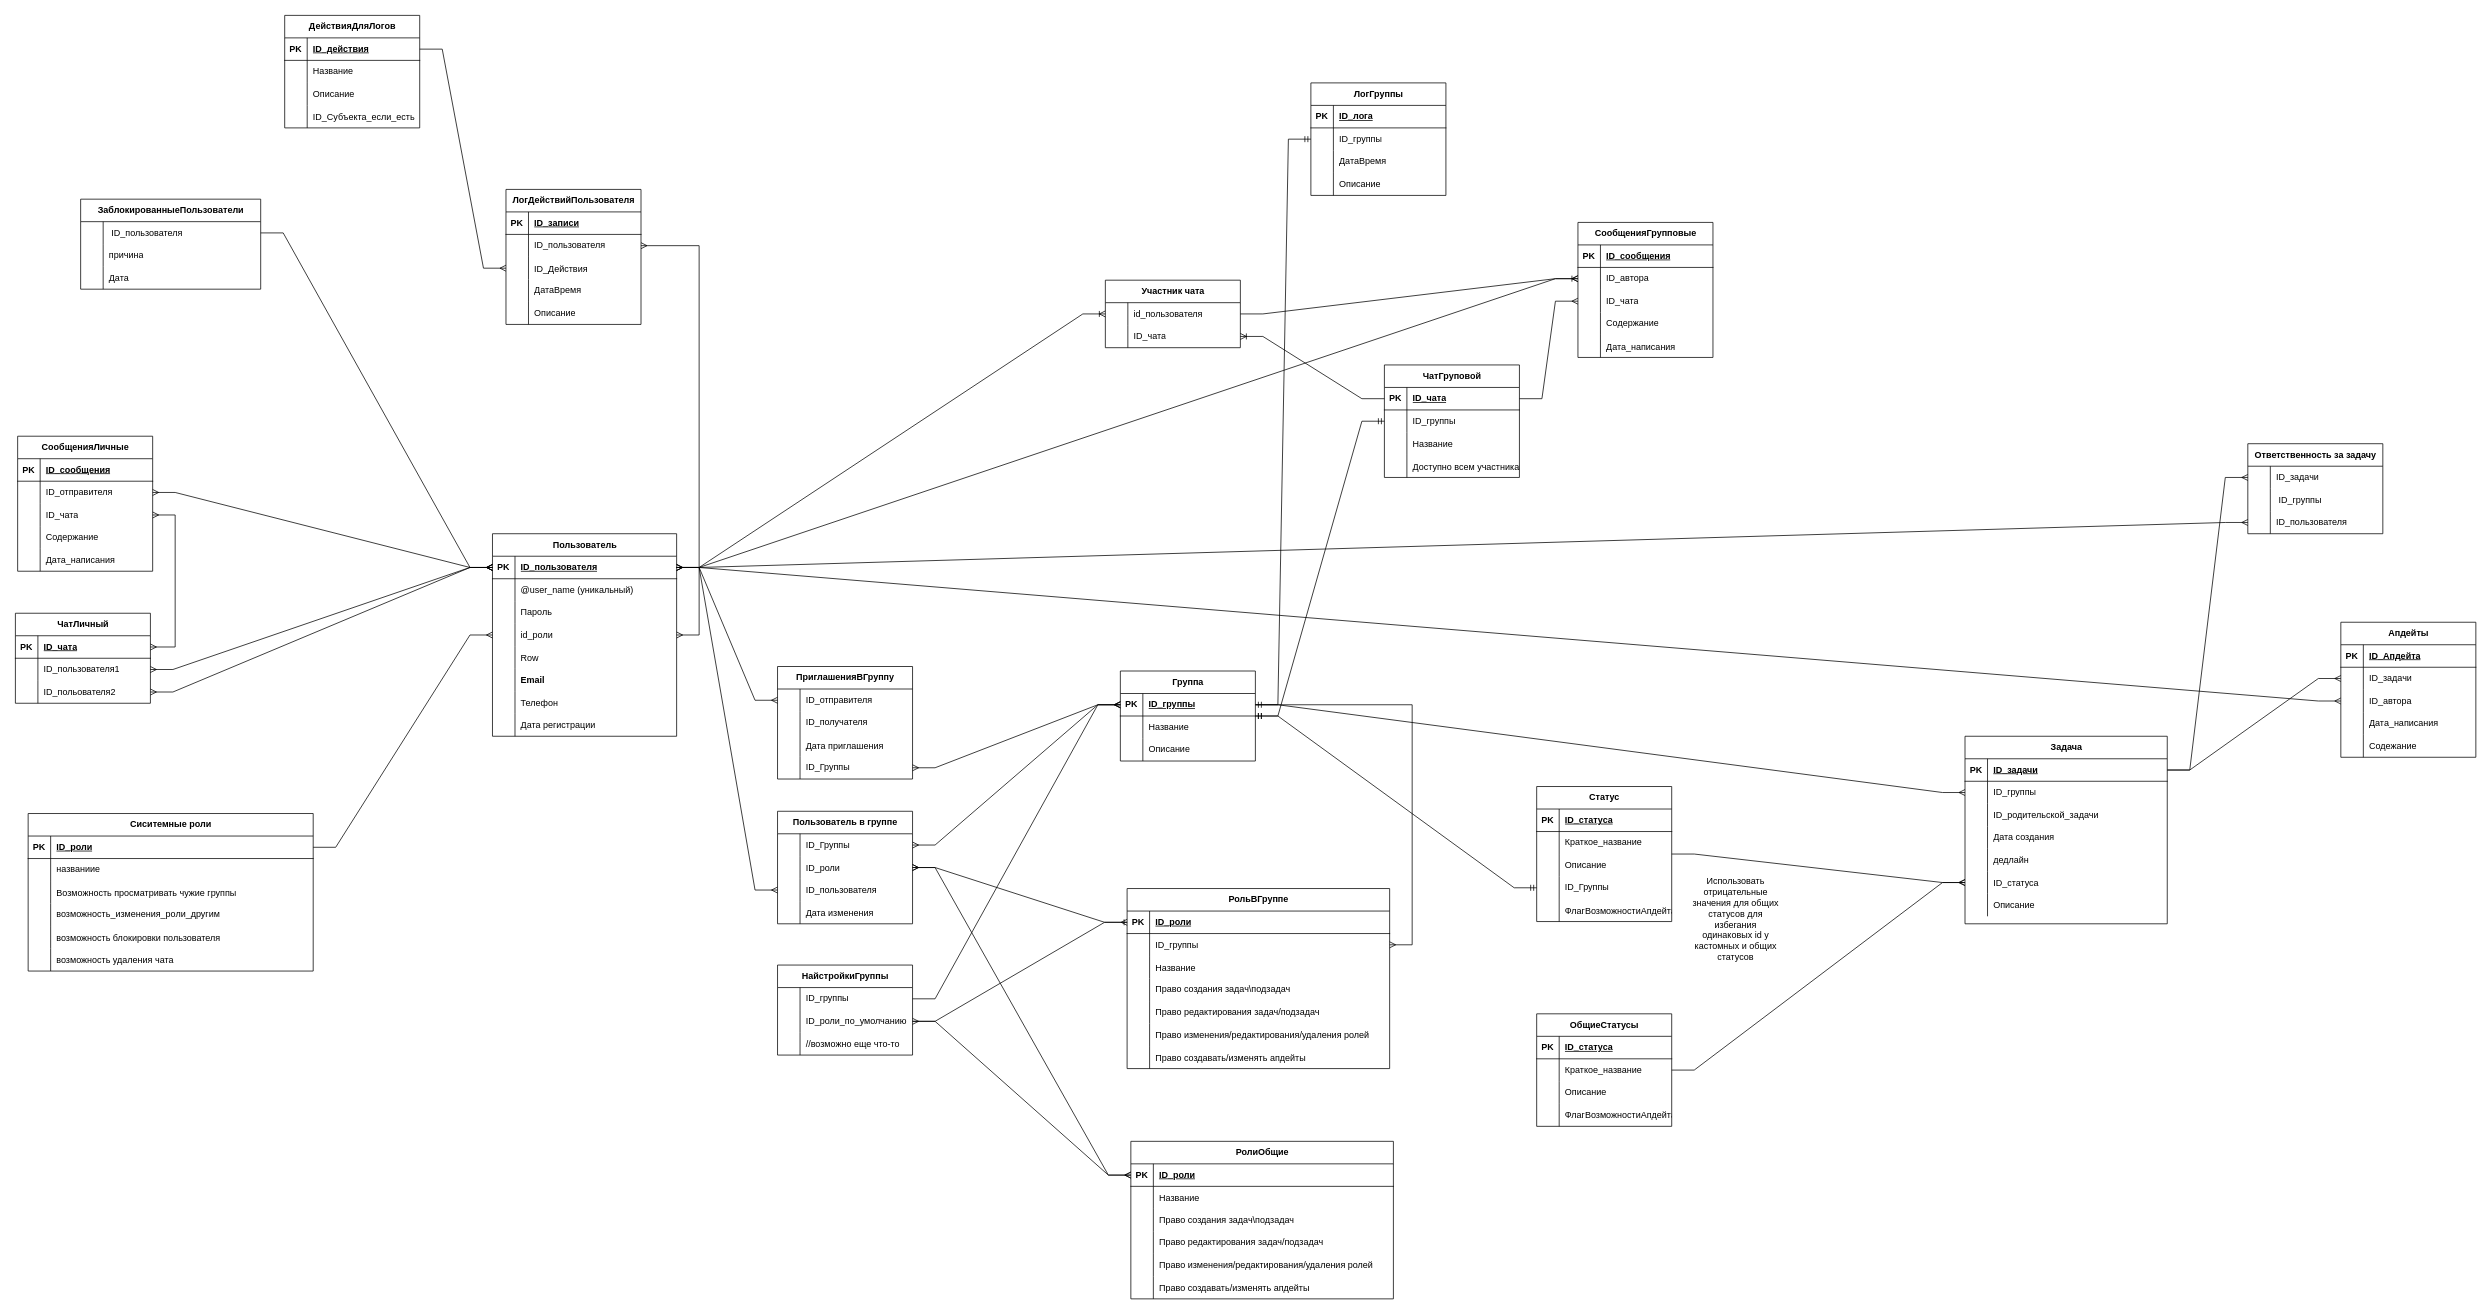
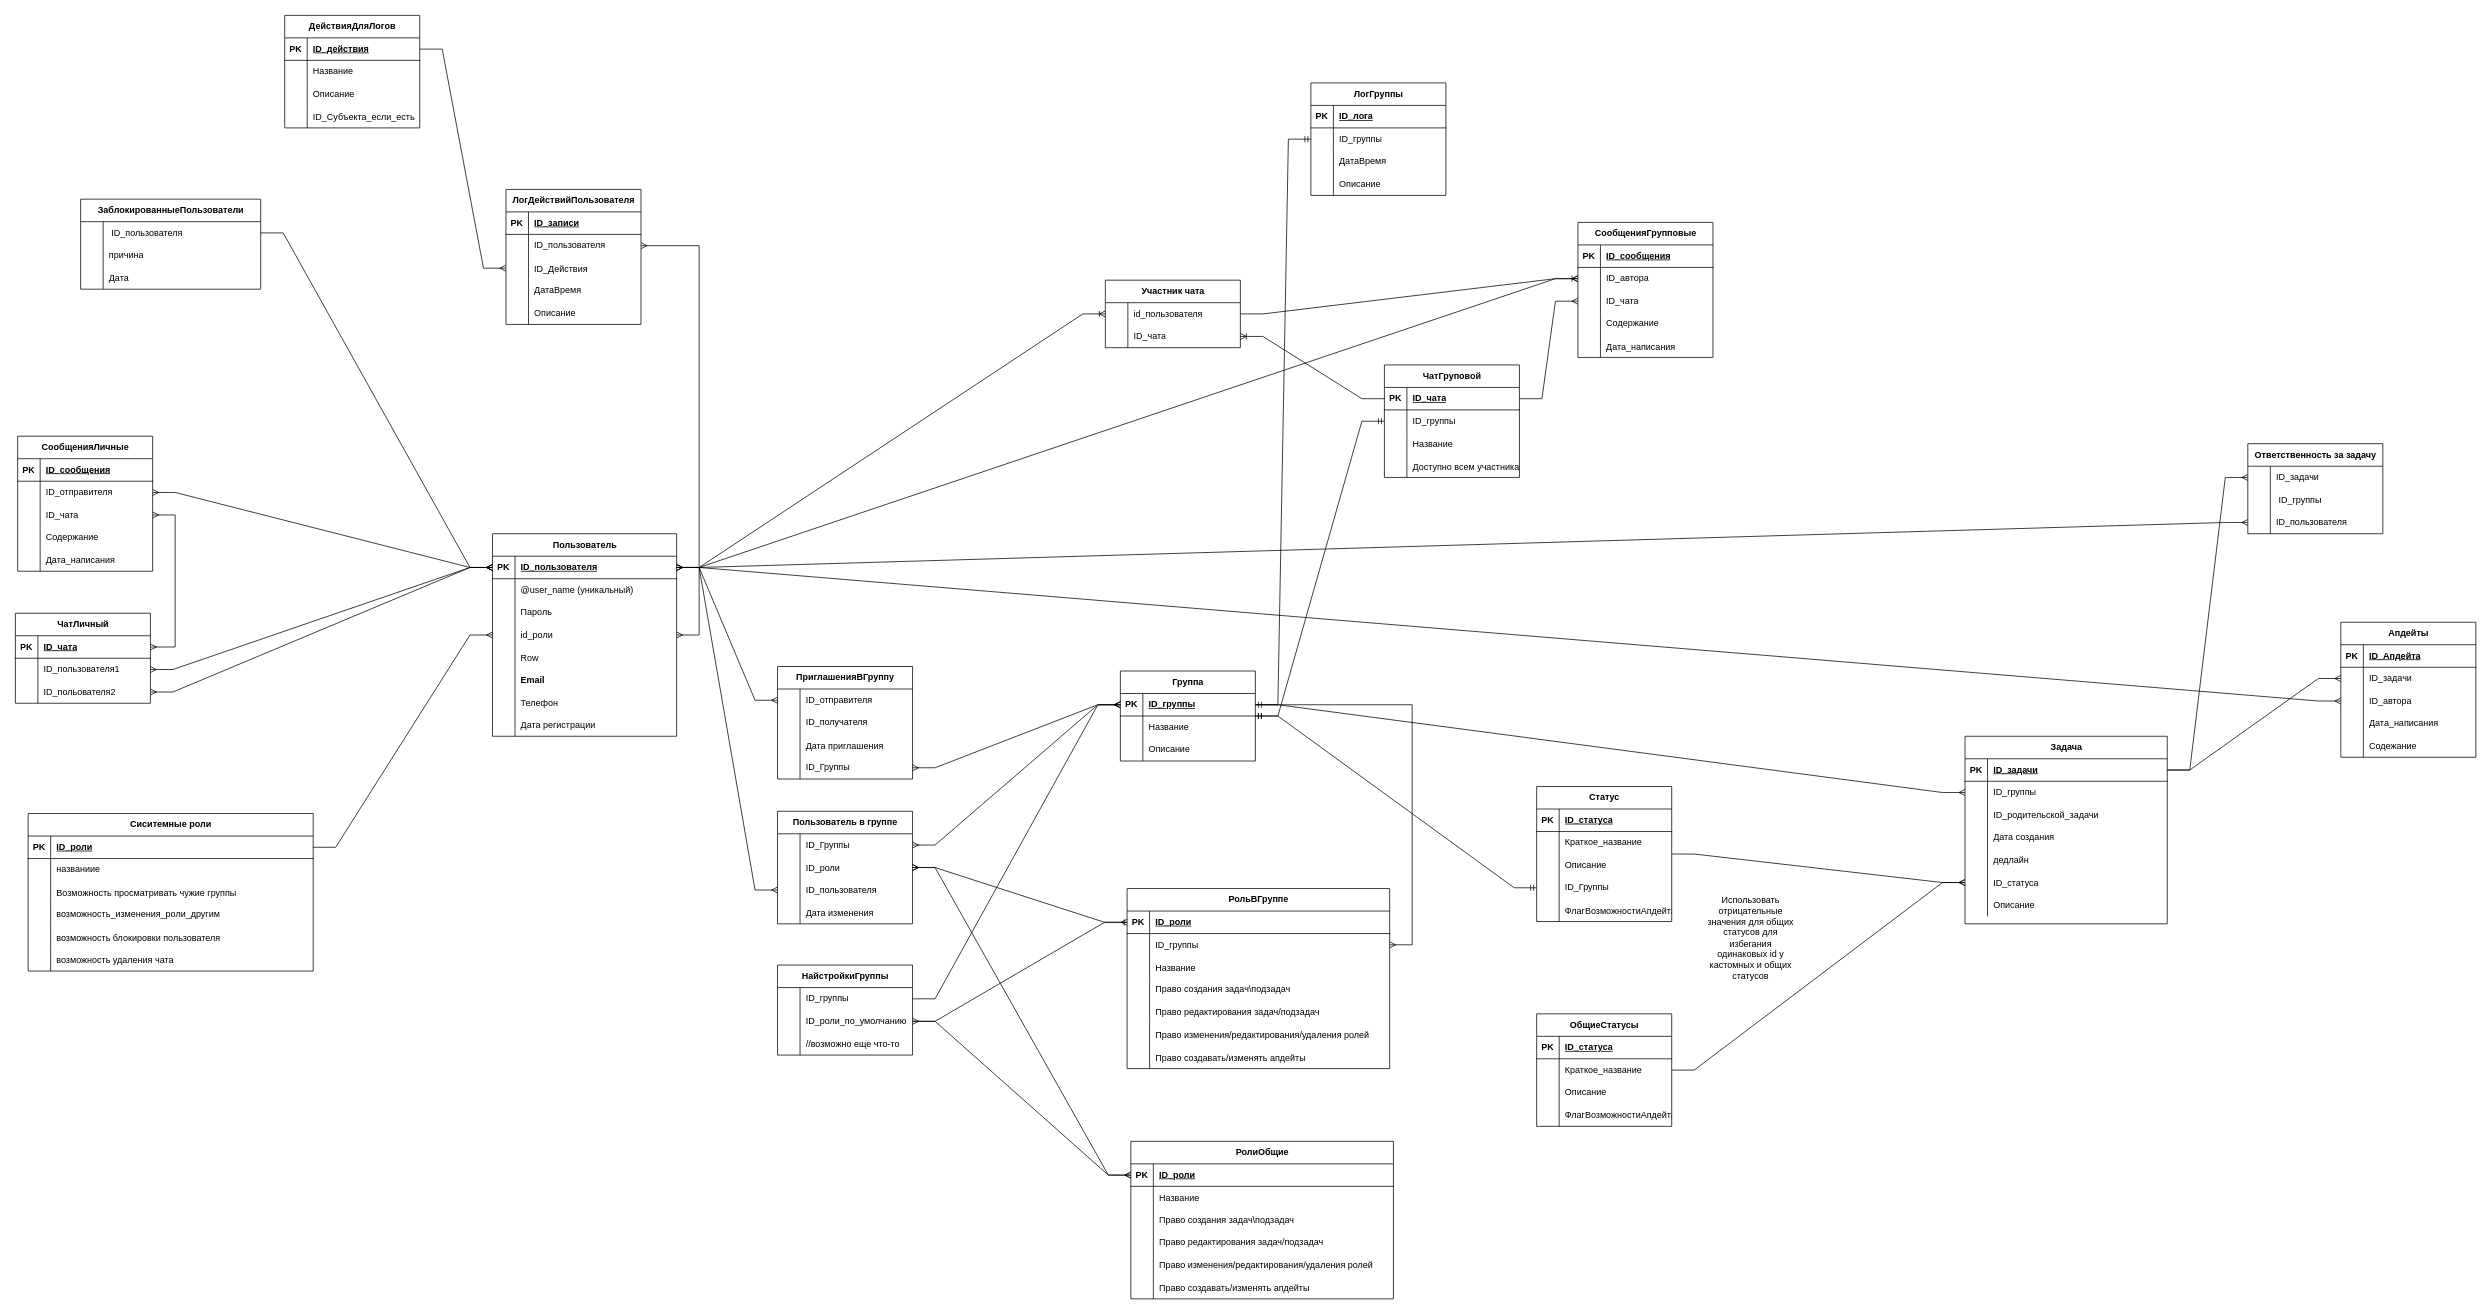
(1736, 919) -> (1751, 938)
